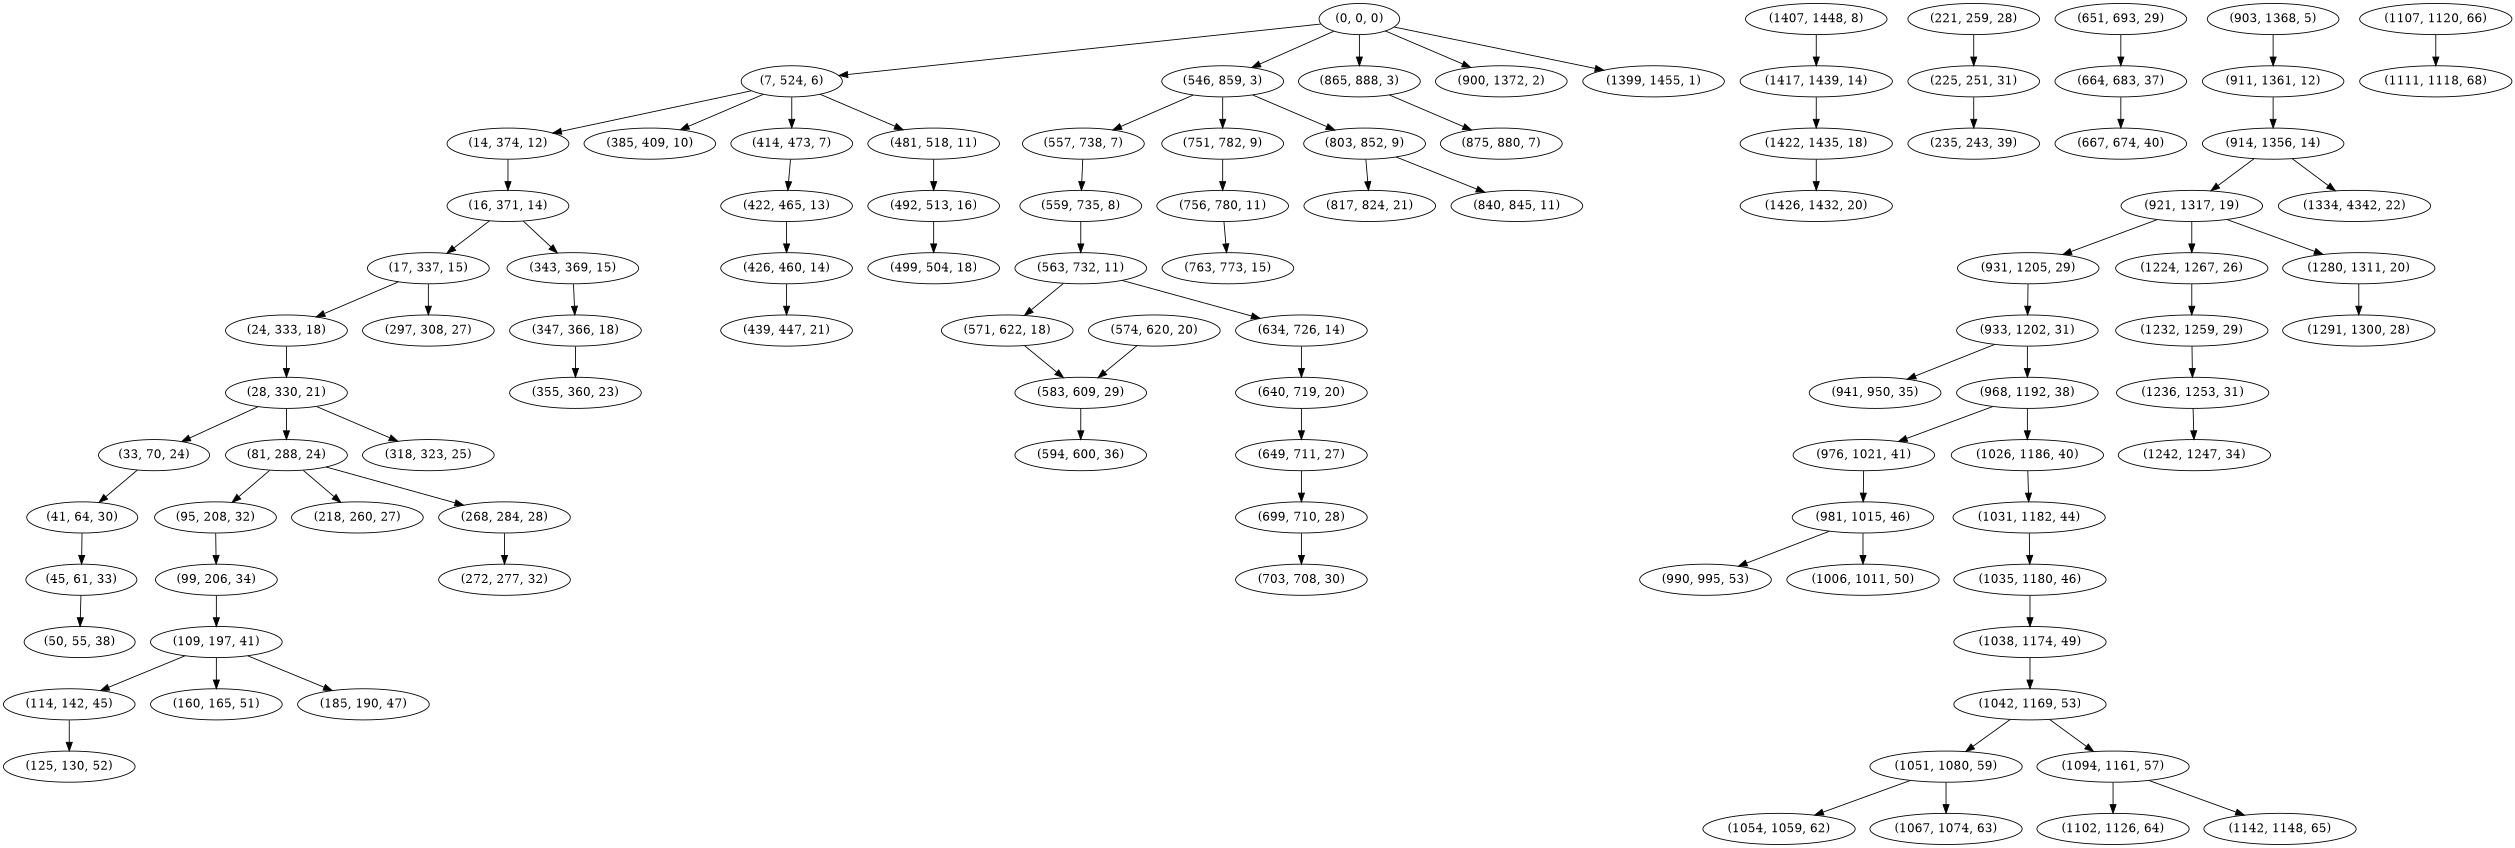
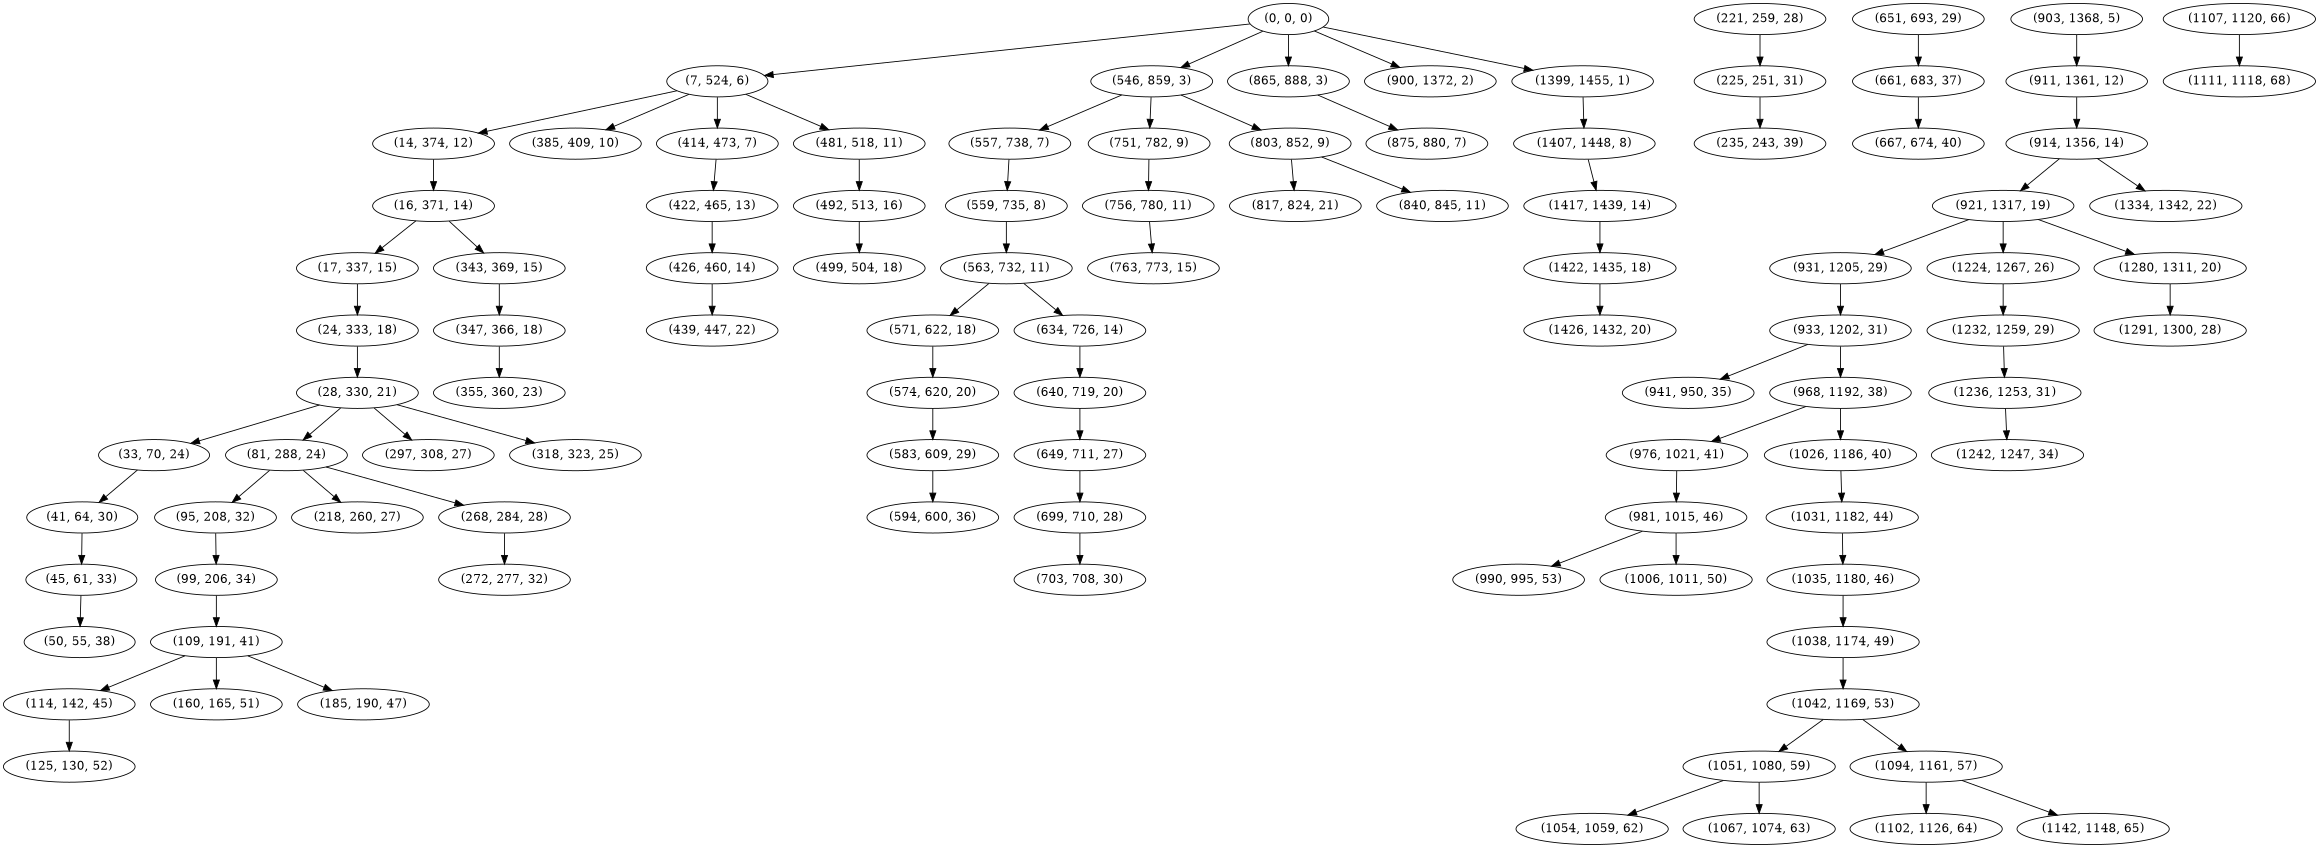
(2121, 81) -> (1918, 81)
none -> (1583, 108)
(2354, 206) -> (2166, 206)
(428, 295) -> (390, 421)
(787, 331) -> (712, 331)
(1041, 359) -> (933, 357)
(216, 642) -> (216, 642)
